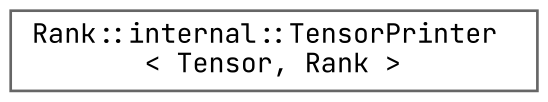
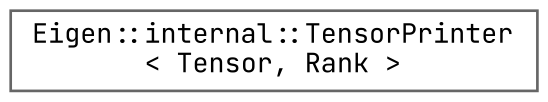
(274, 51) -> (274, 51)
